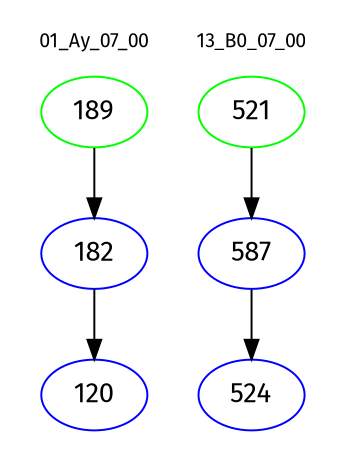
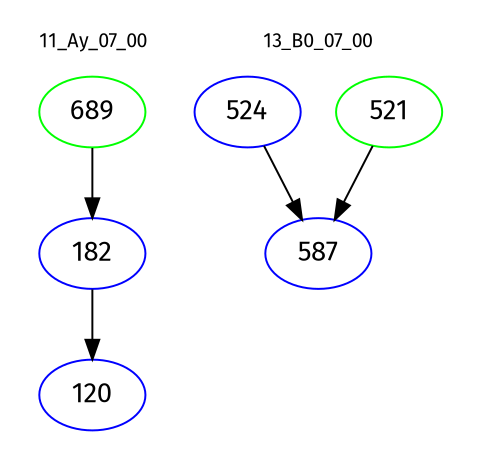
(94, 42) -> (93, 42)
(94, 112) -> (92, 112)
(252, 315) -> (278, 174)
